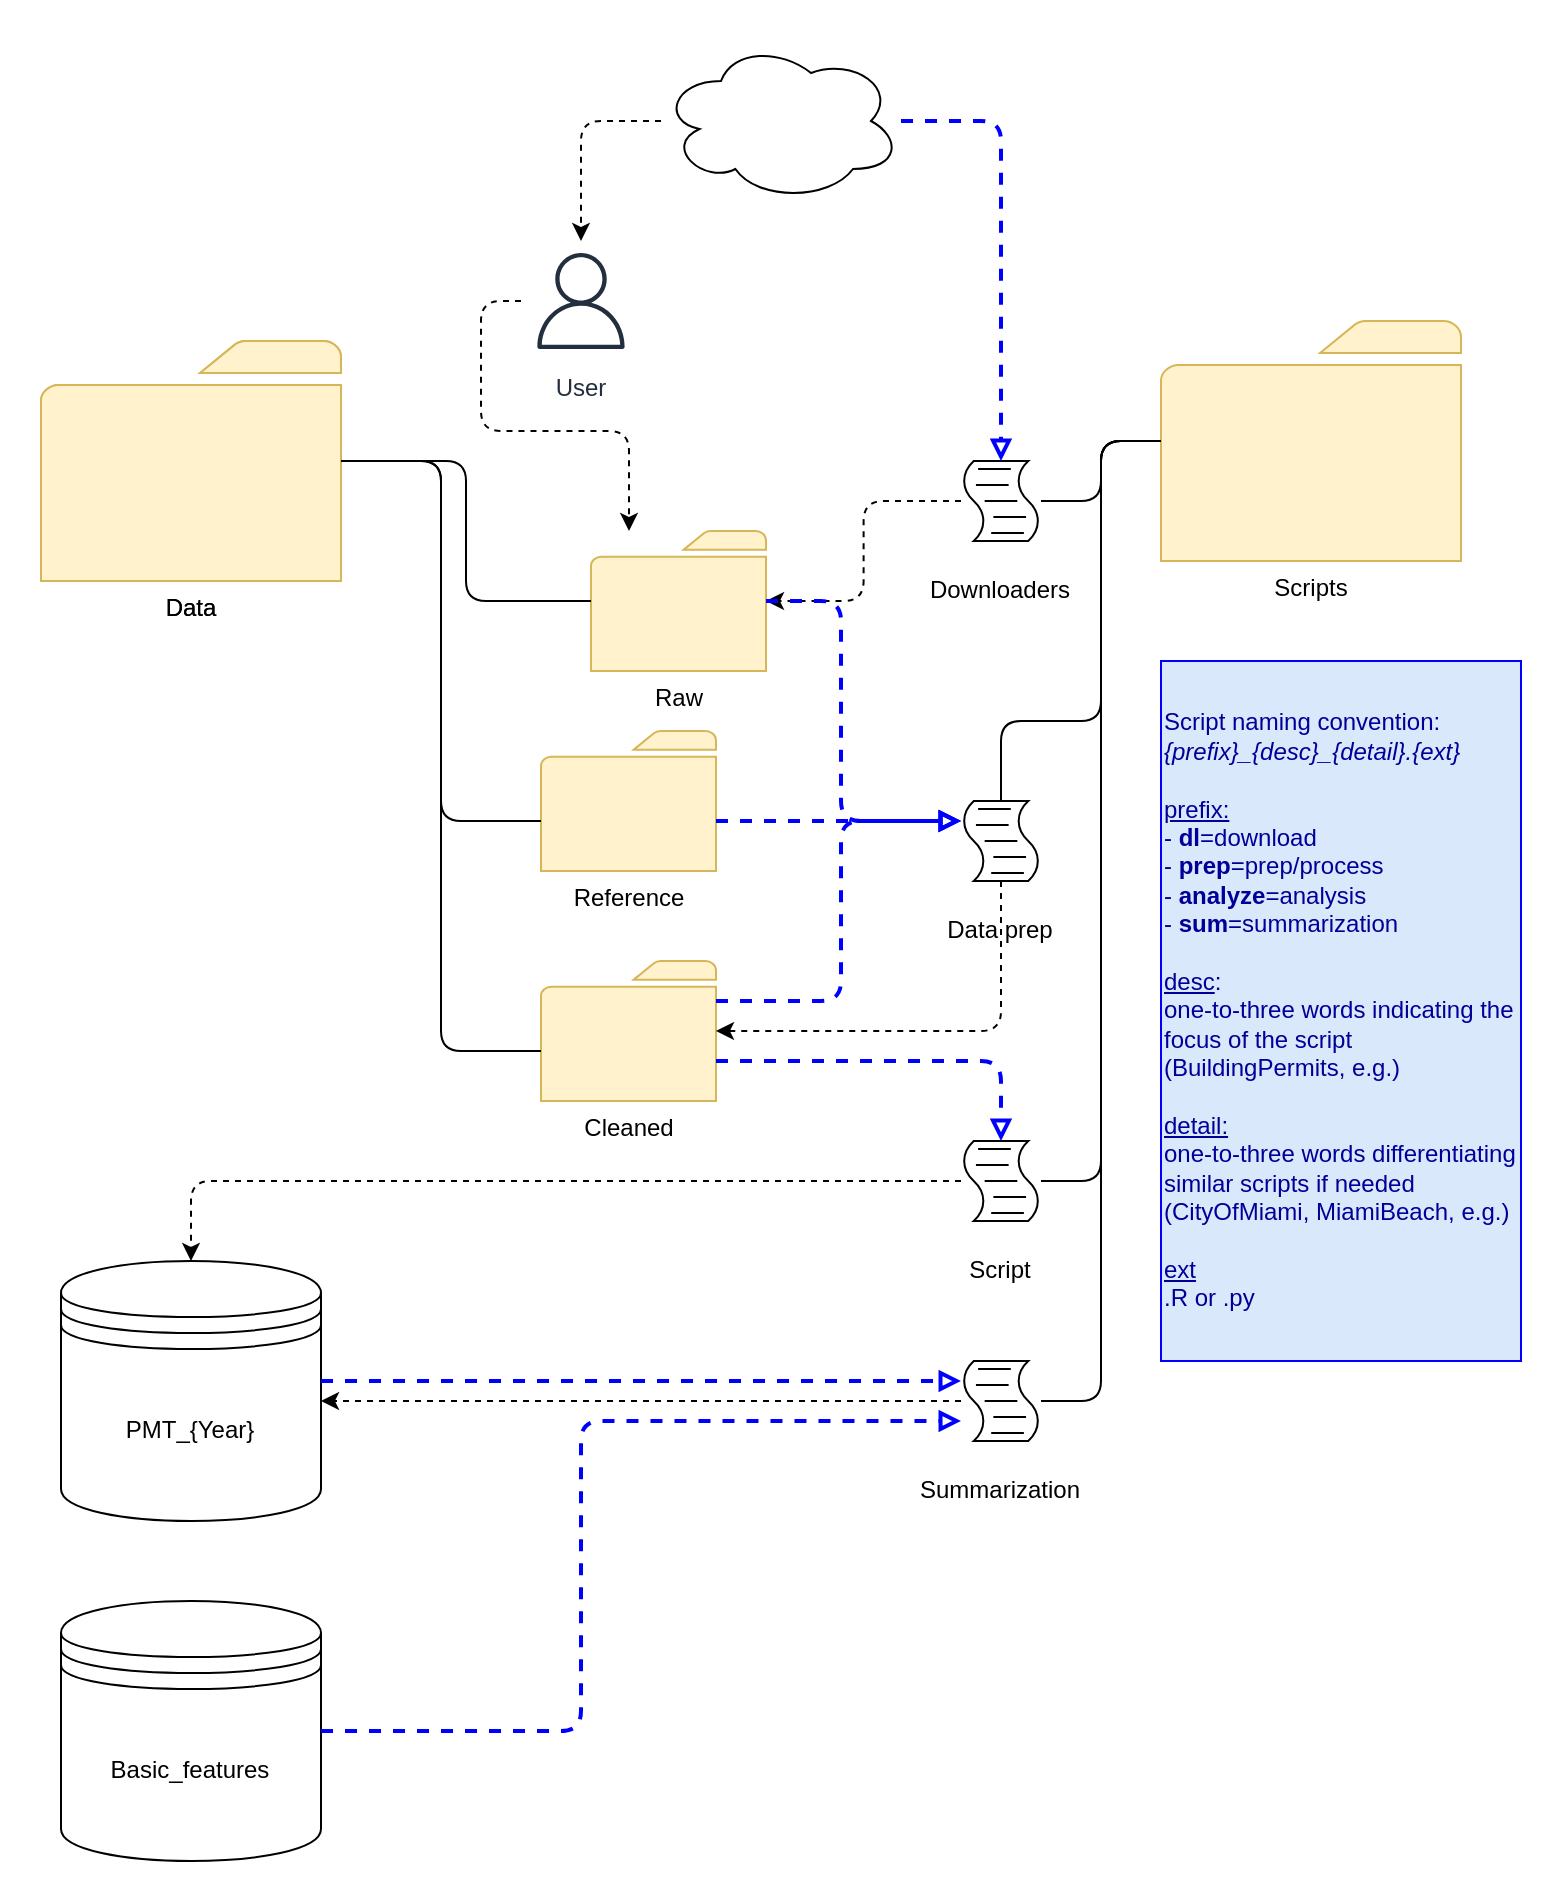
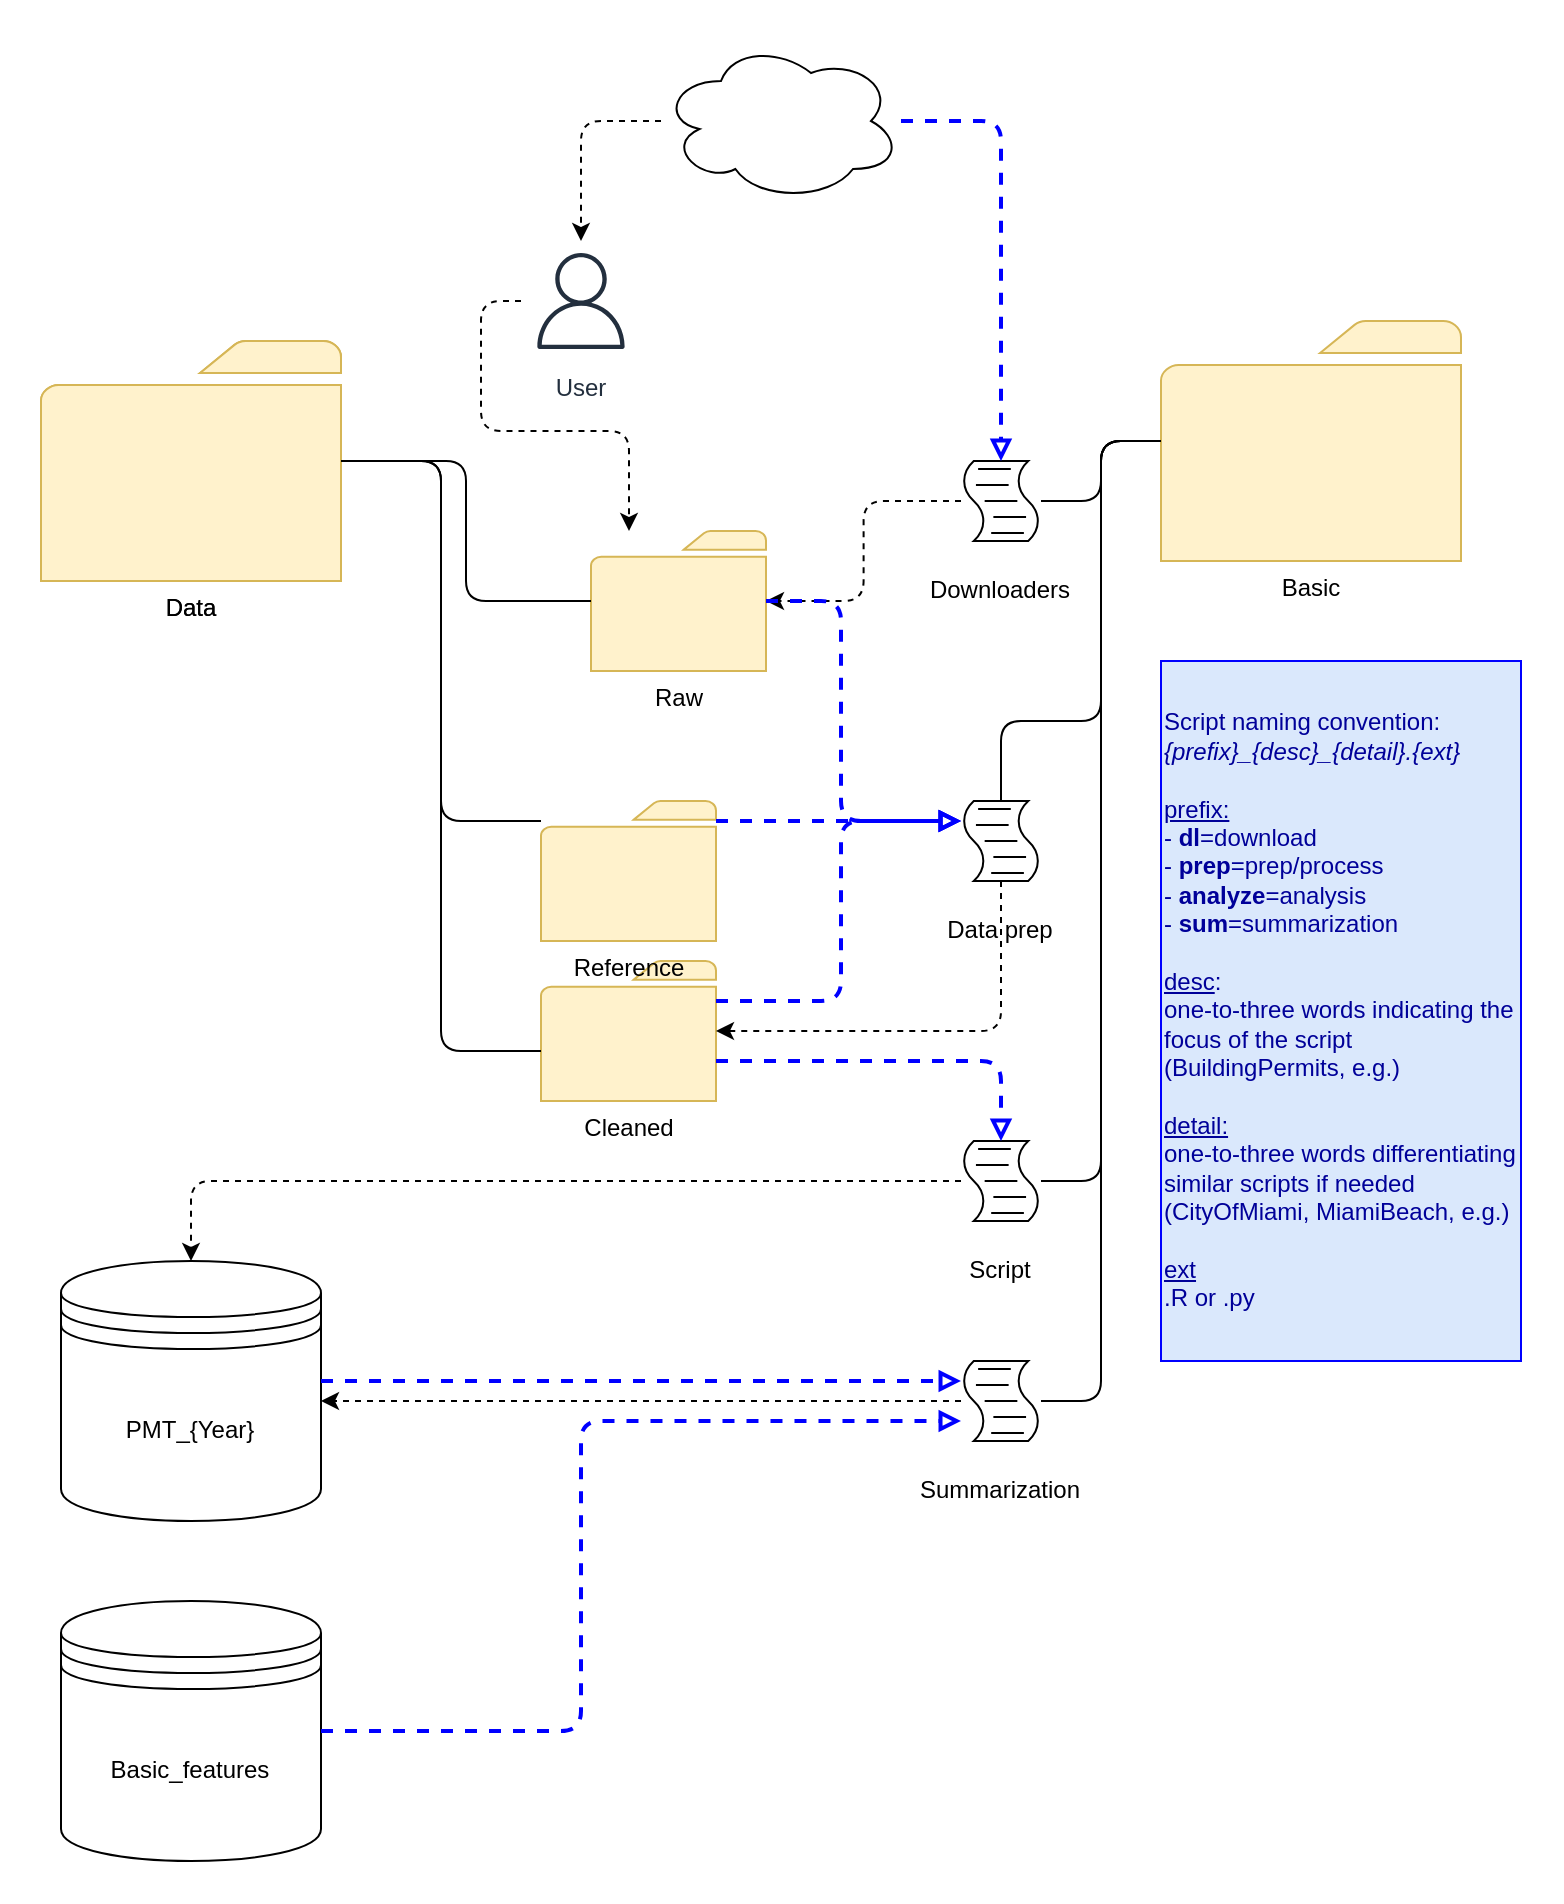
(1312, 589) -> (1312, 589)
(629, 801) -> (629, 871)
